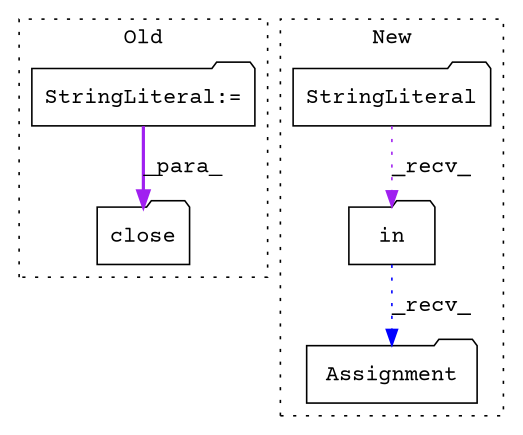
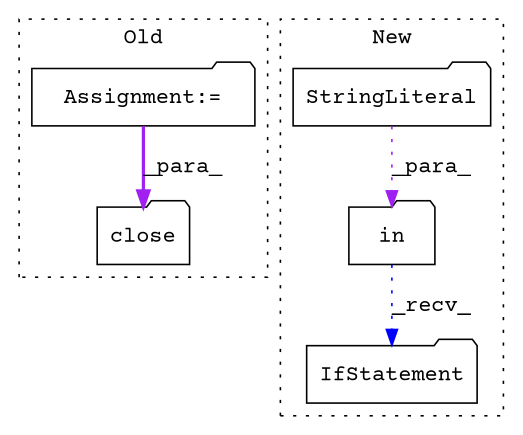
(143, 97) -> (143, 97)
(432, 166) -> (432, 166)
(392, 374) -> (392, 374)
